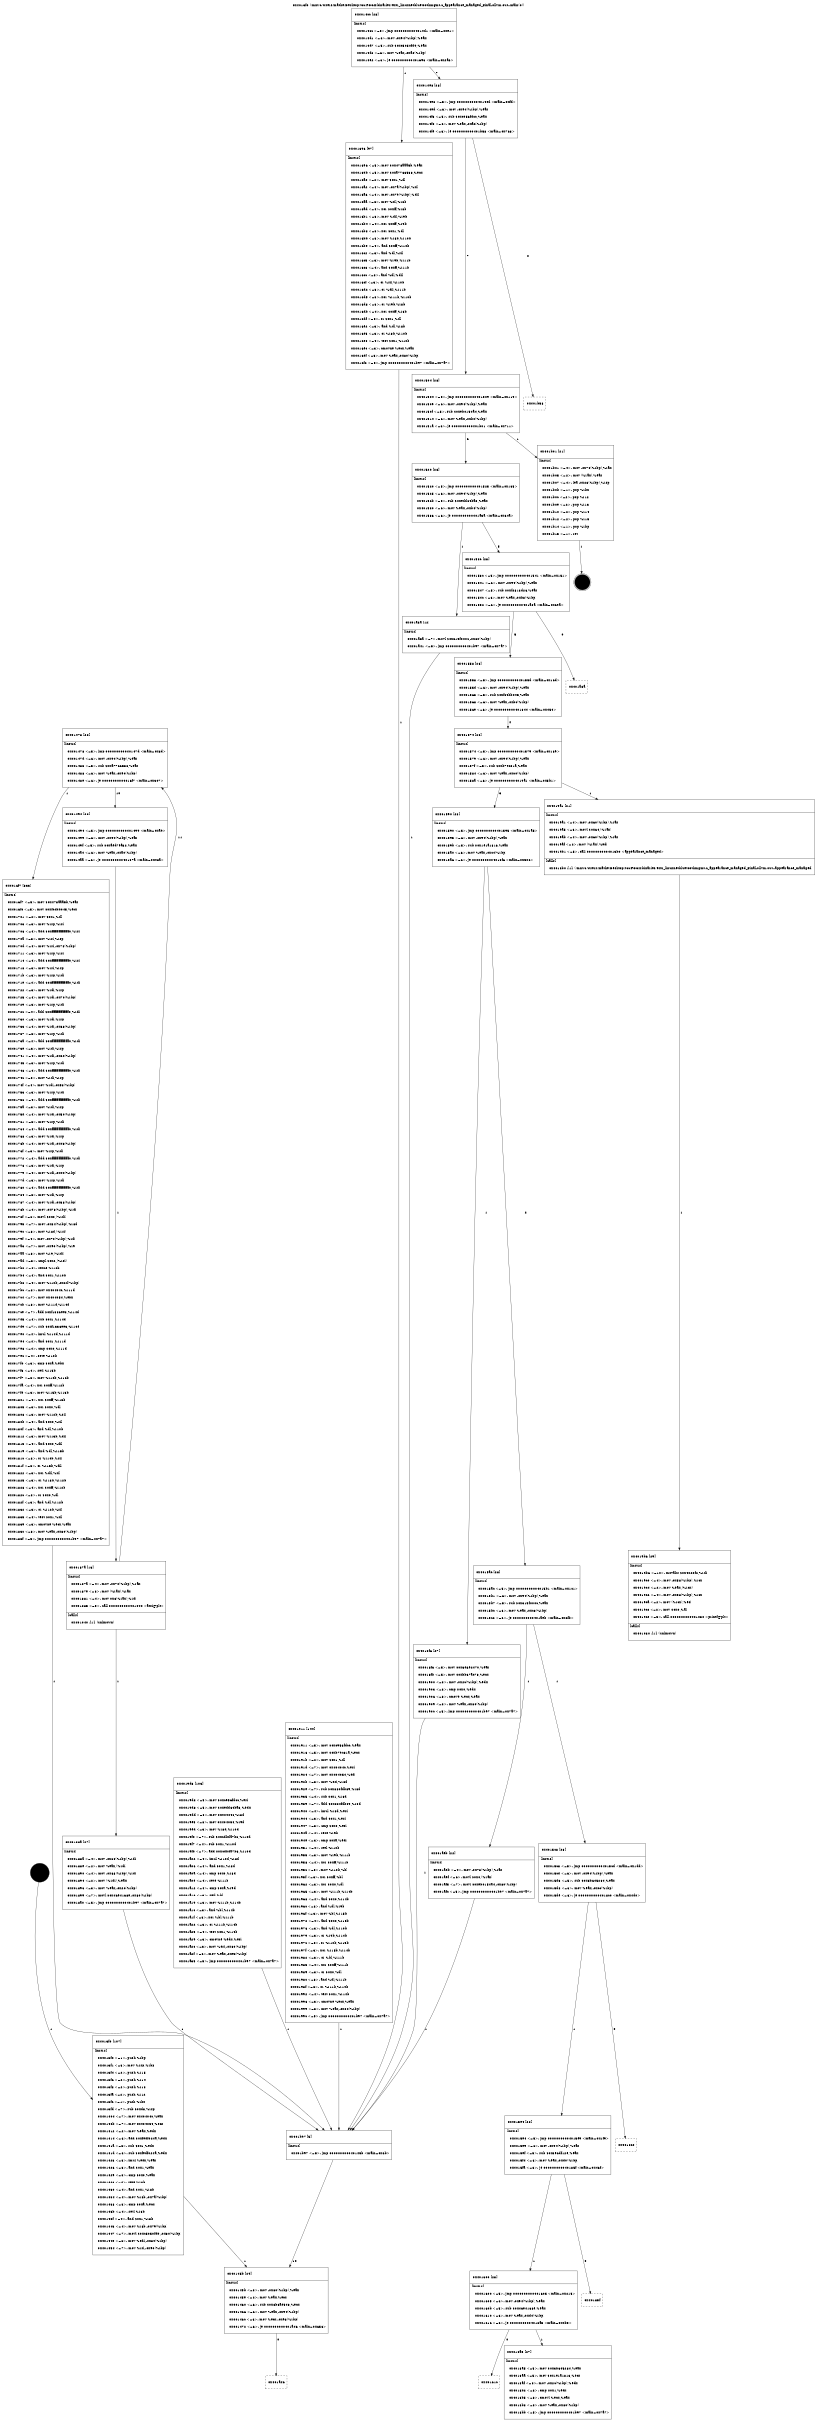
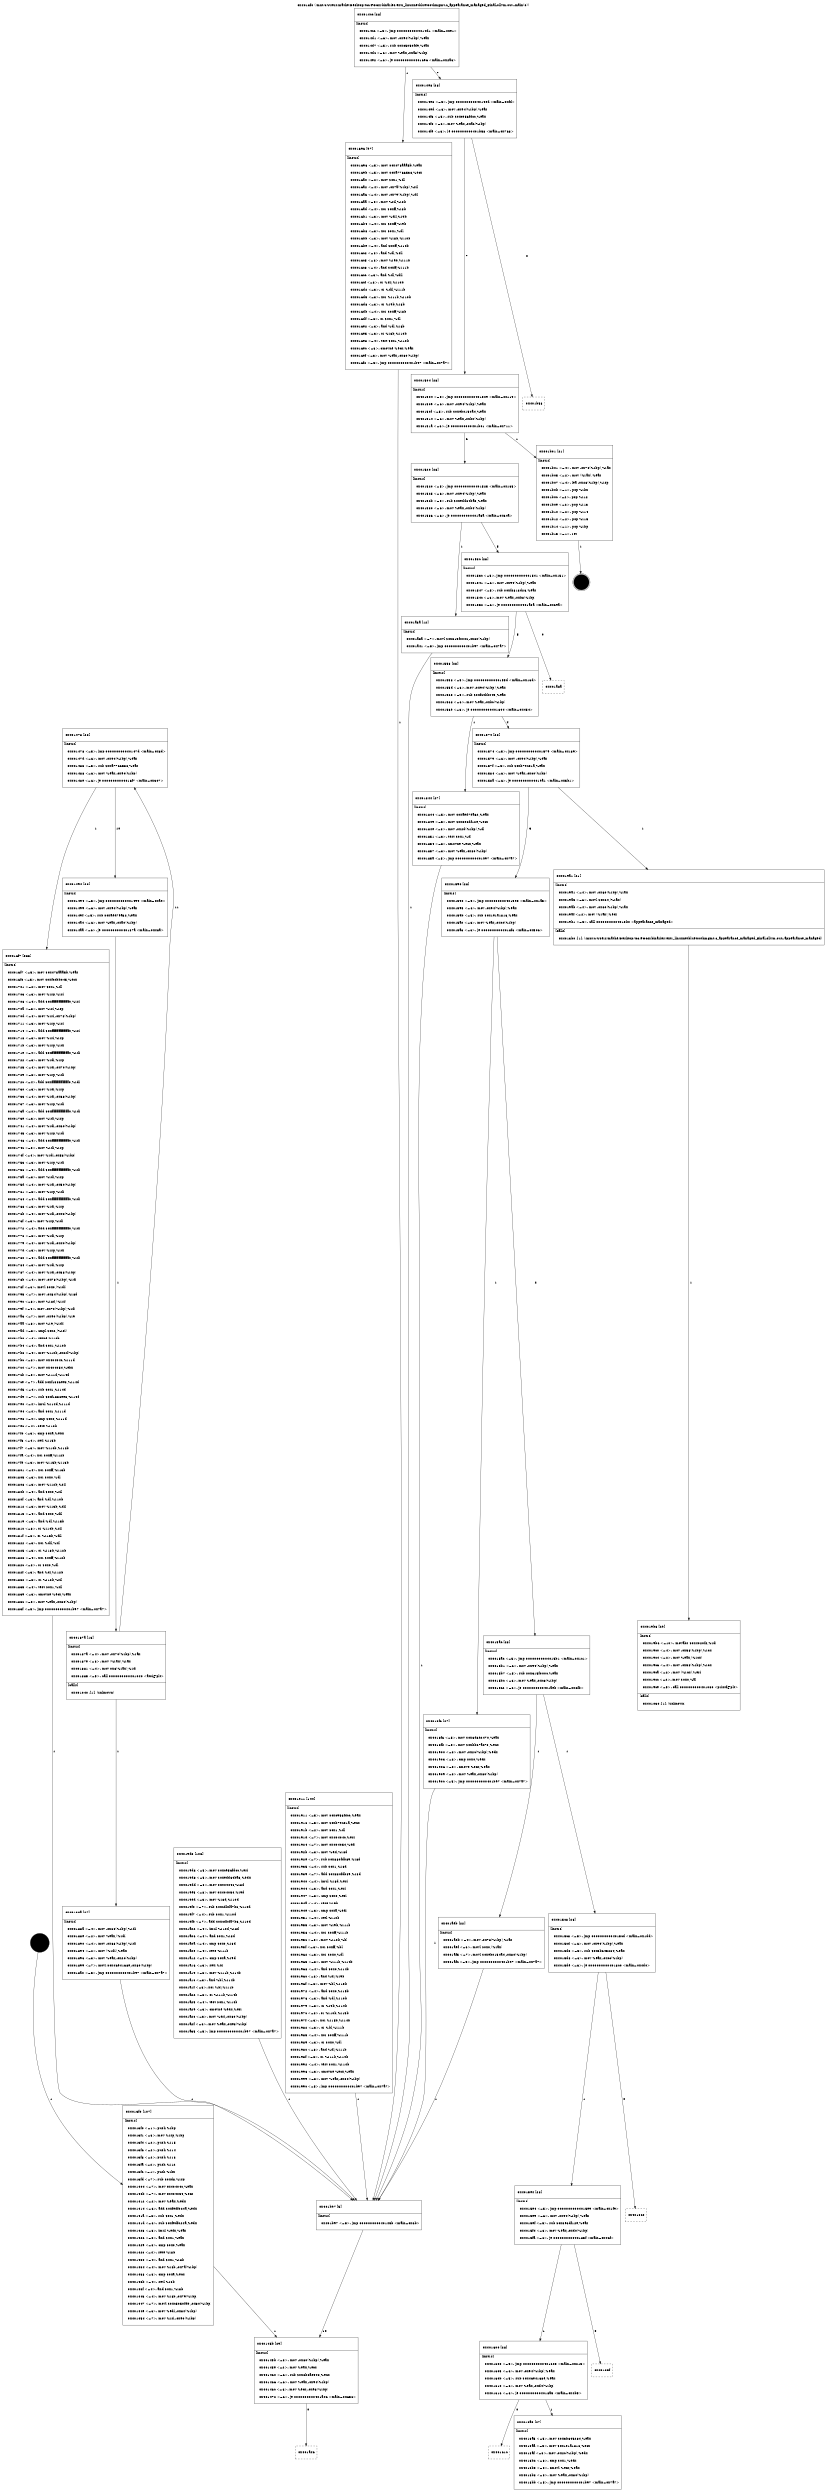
none -> (466, 829)
